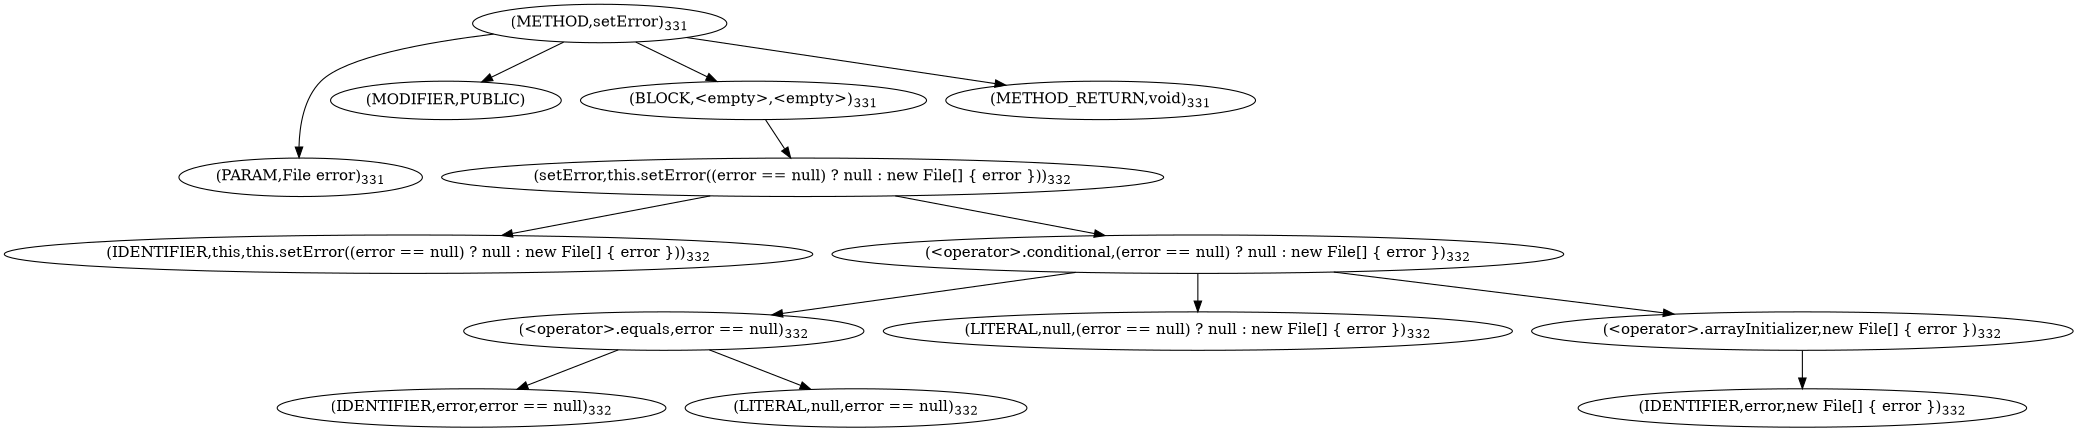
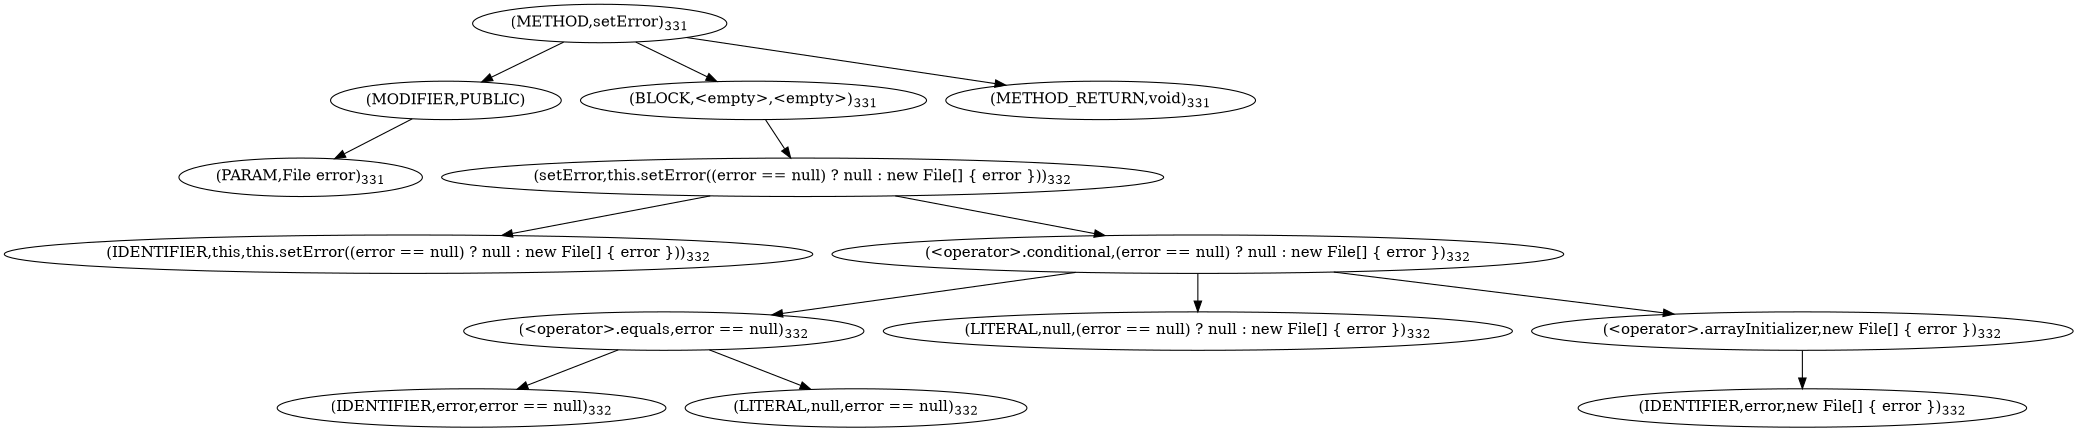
(370, 57) -> (378, 136)
